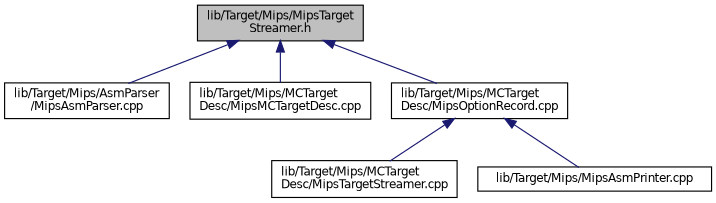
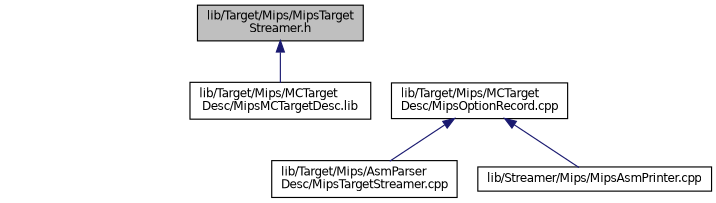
(386, 64) -> none
(87, 101) -> none
(280, 101) -> (280, 101)
(364, 179) -> (364, 179)
(595, 179) -> (595, 179)
